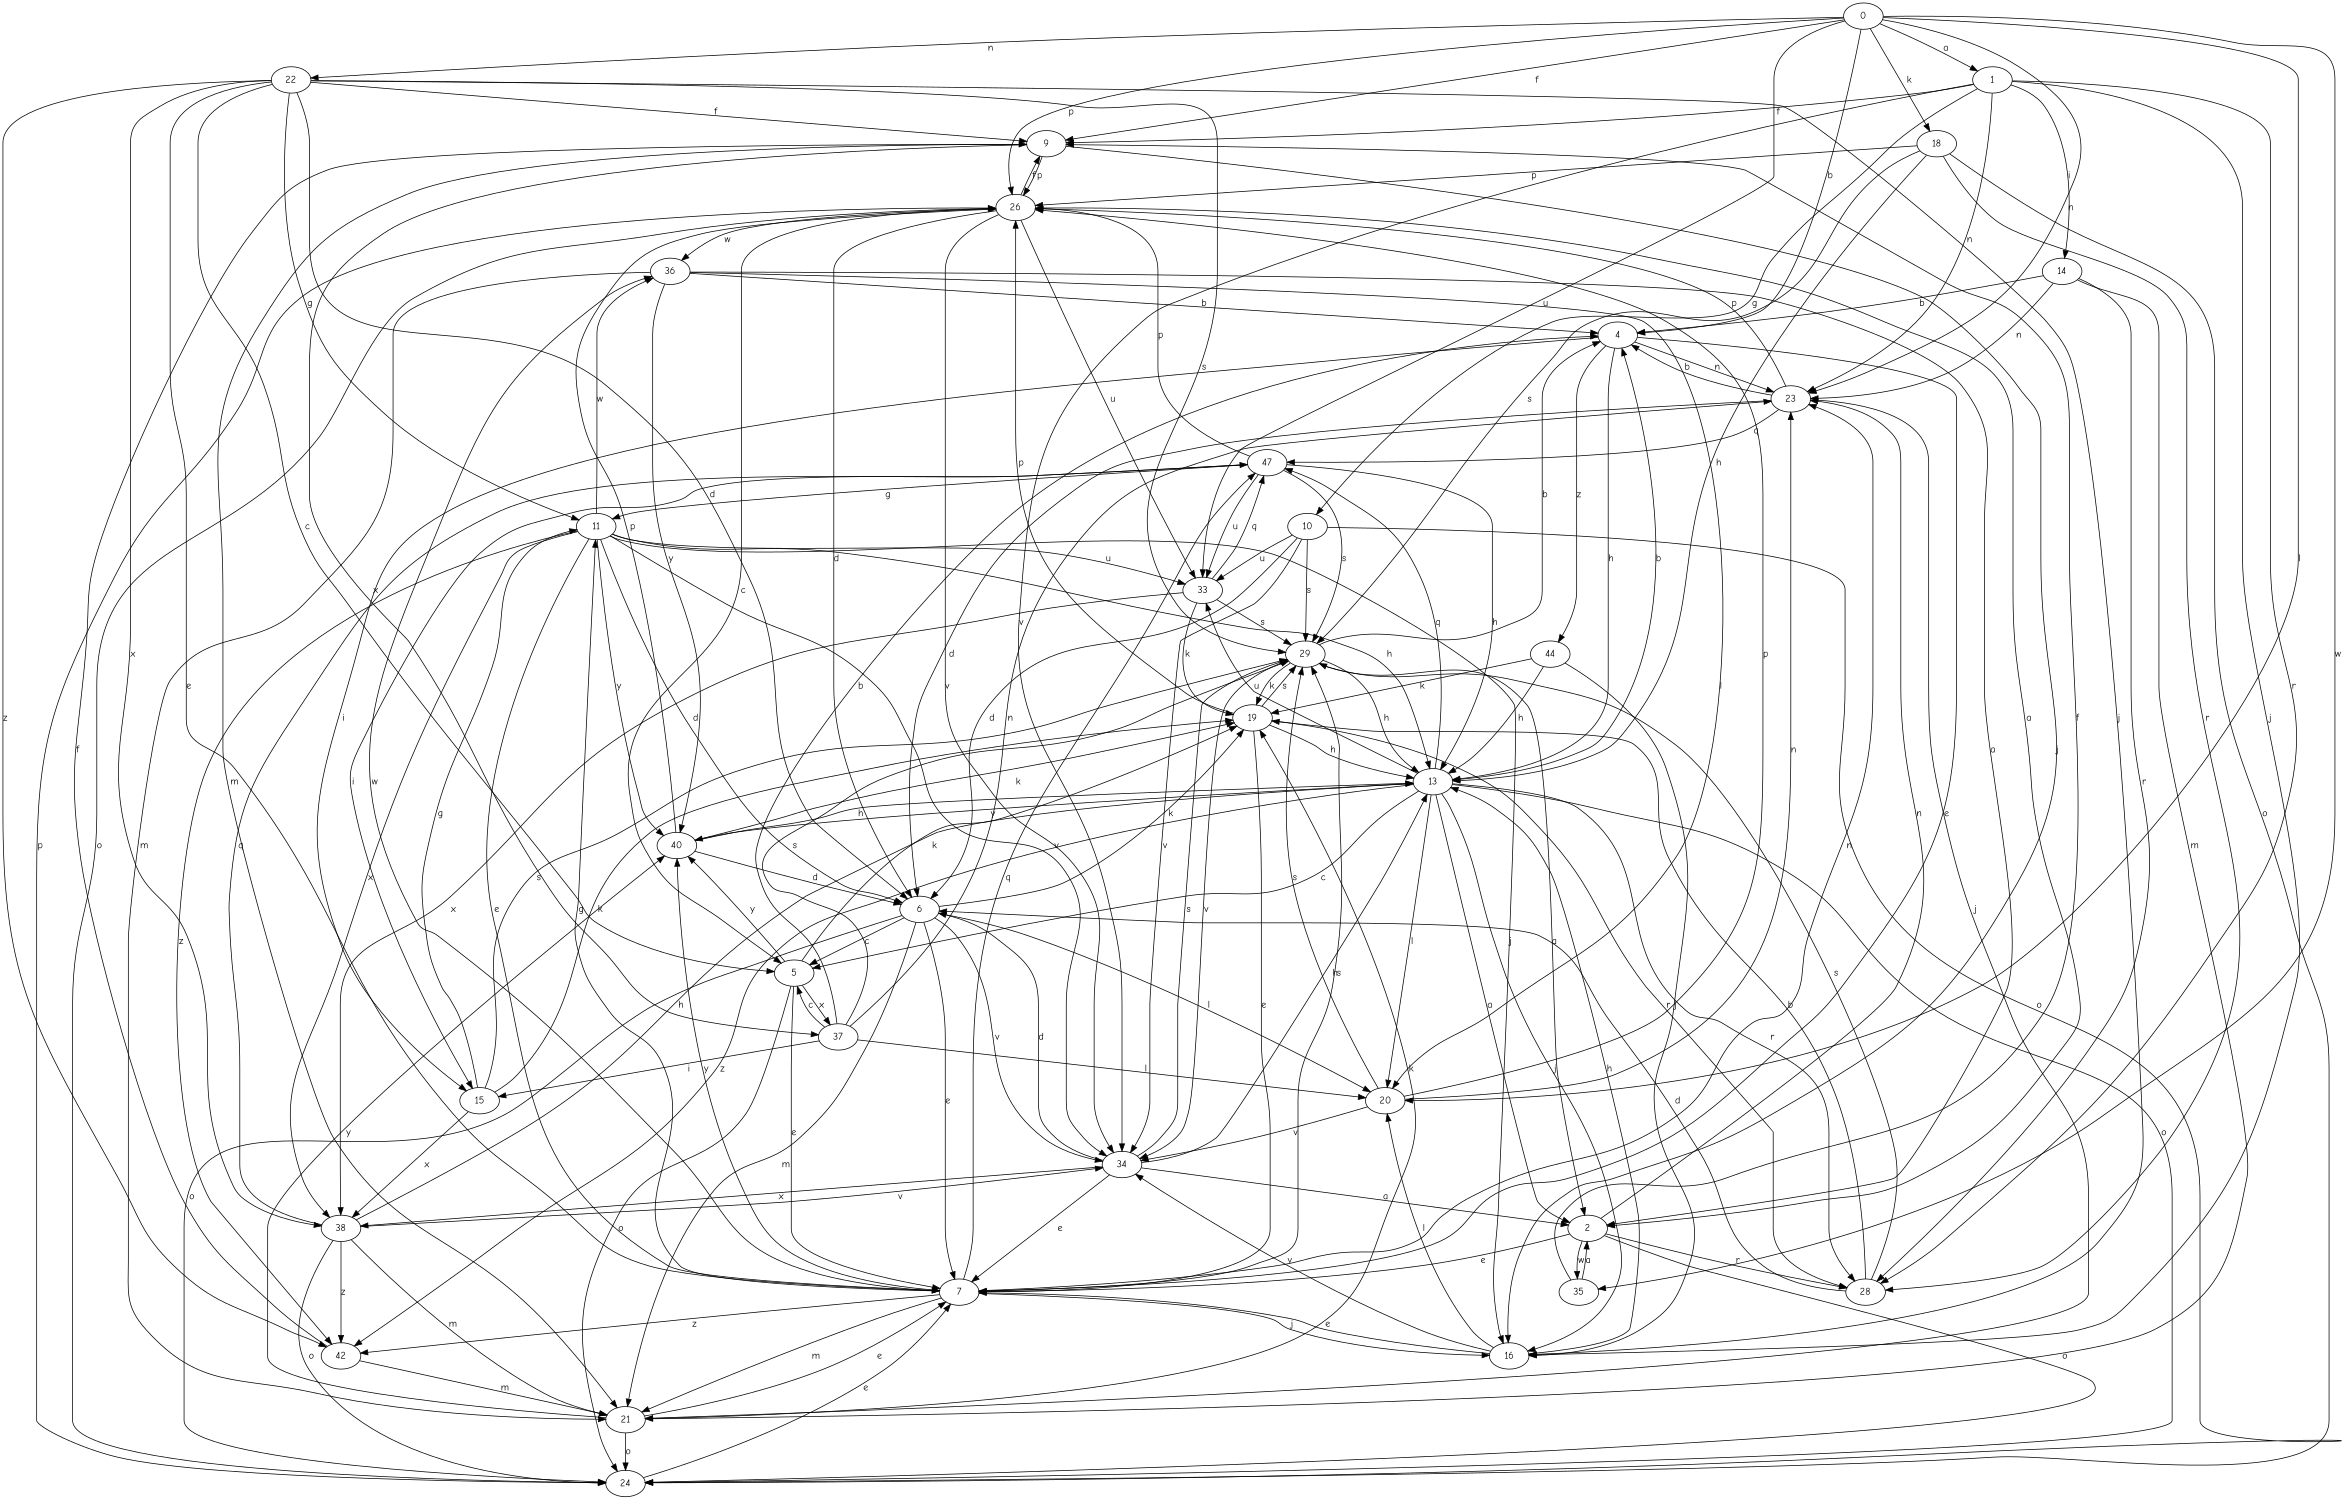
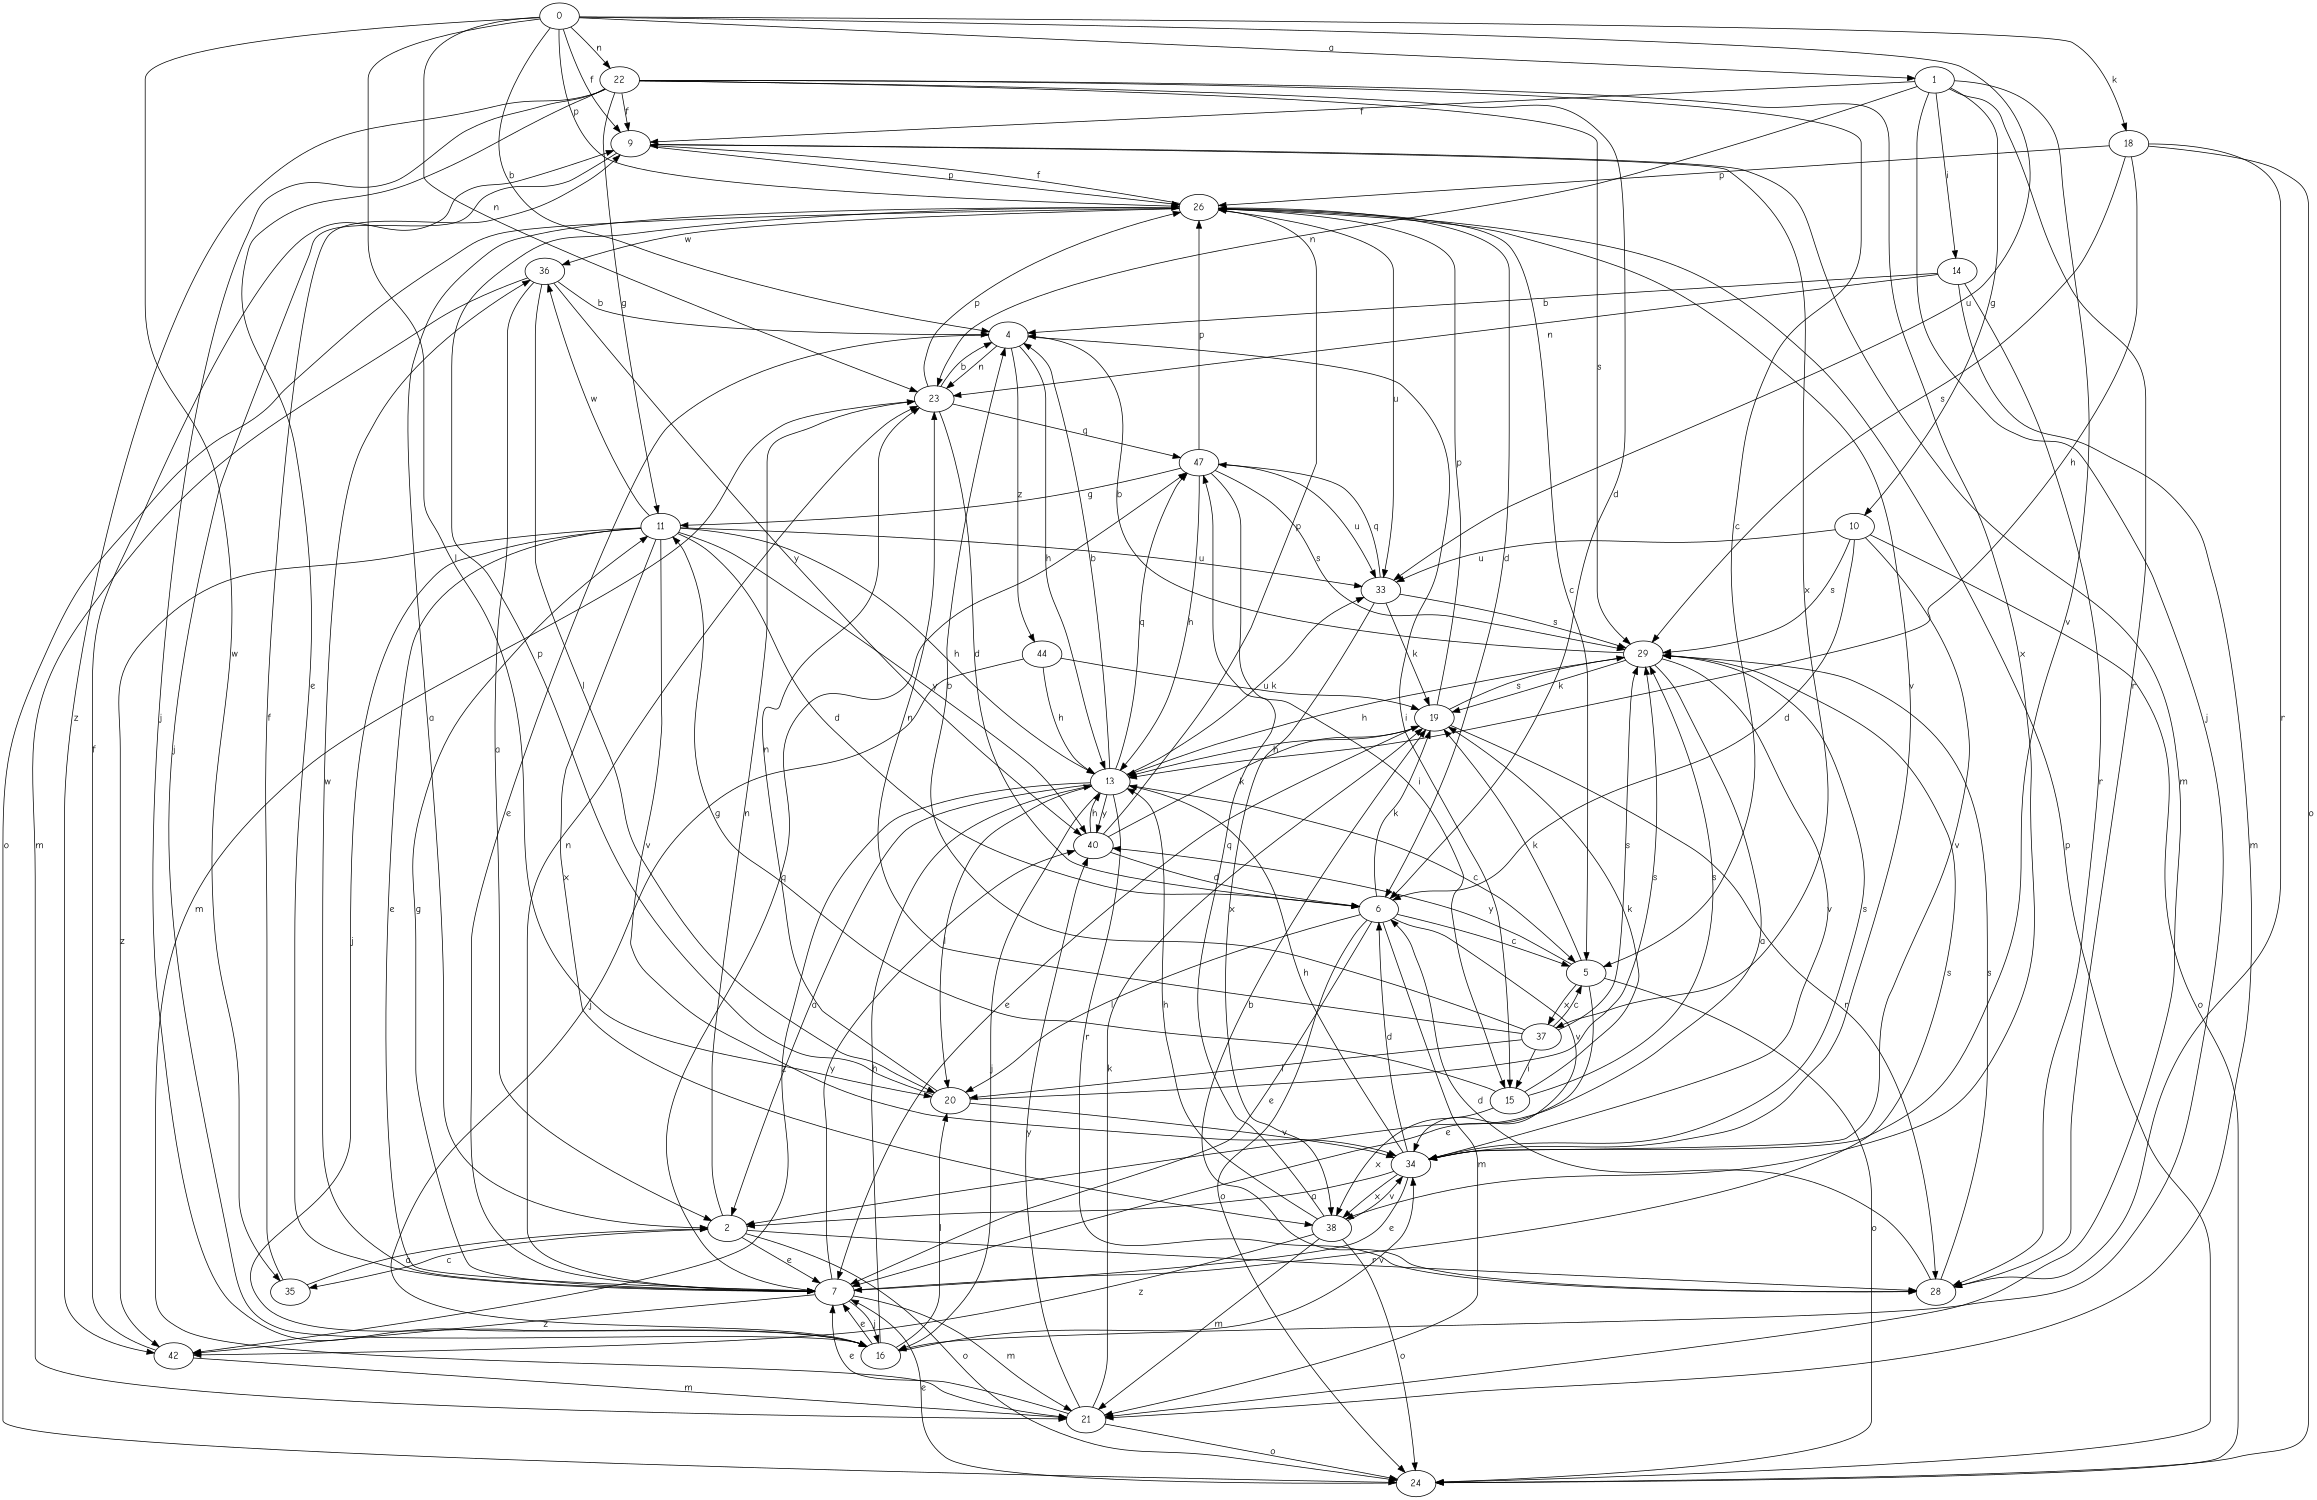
(1976, 909) -> (199, 909)
(1581, 1260) -> (449, 1260)
(1964, 1446) -> none
